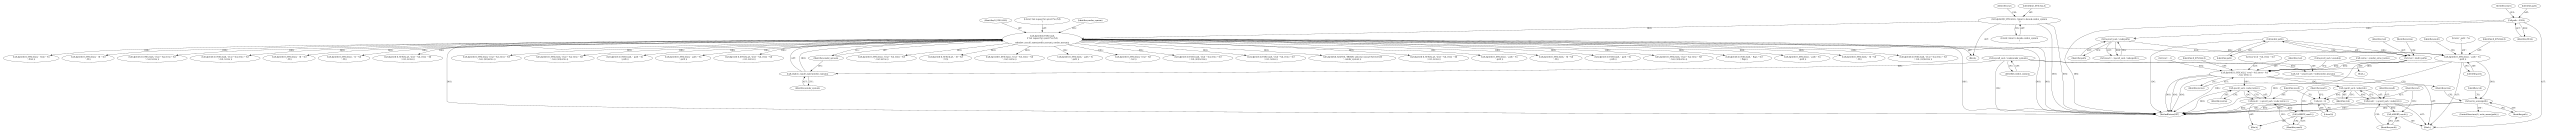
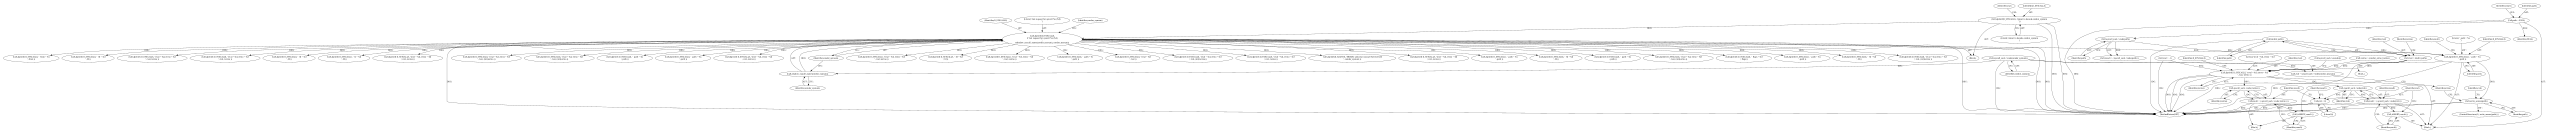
(2517, 31) -> none
(2122, 50) -> none
(2204, 97) -> (2159, 86)
